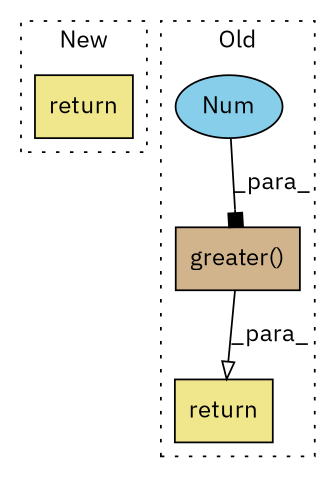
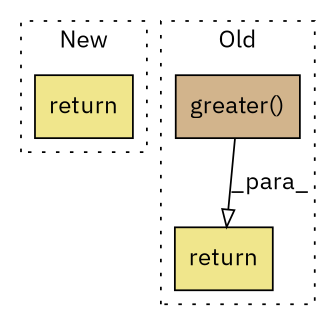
(229, 107) -> none
